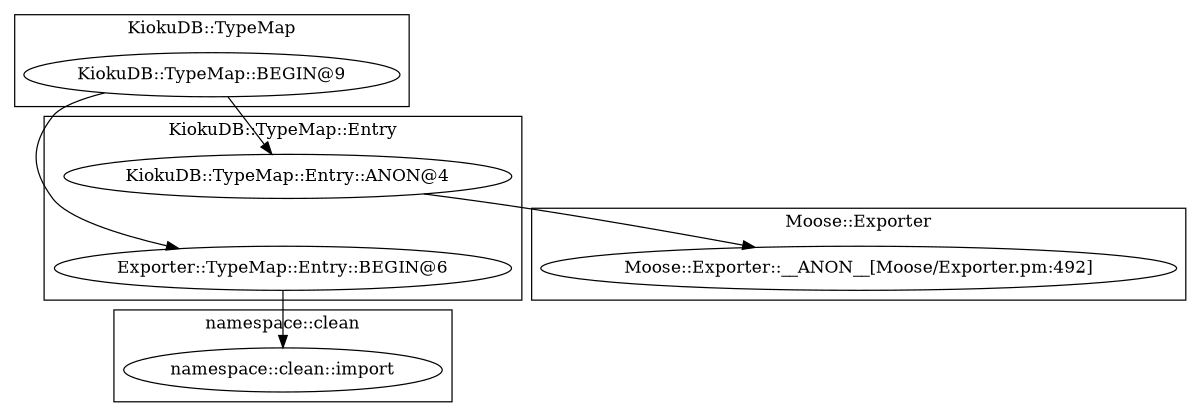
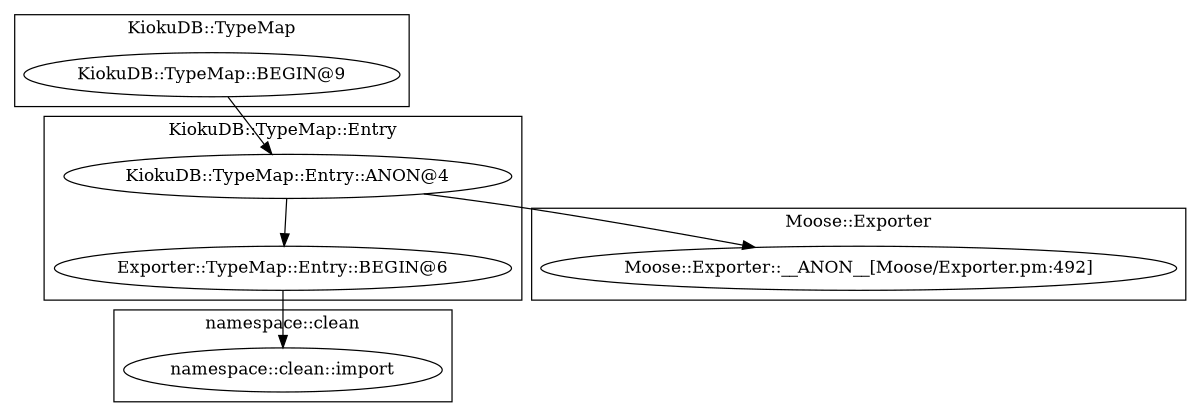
(54, 200) -> (286, 216)
